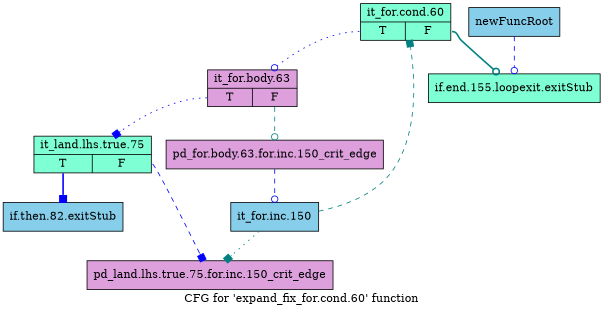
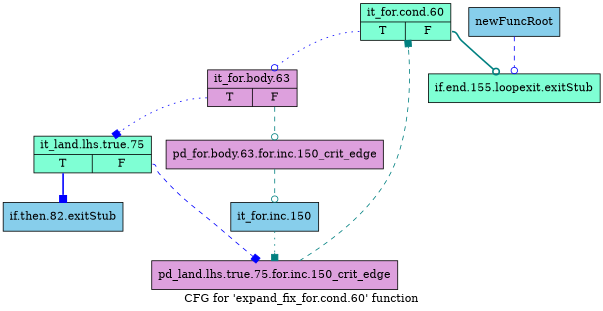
(402, 153) -> (390, 173)
(275, 182) -> (275, 182)
